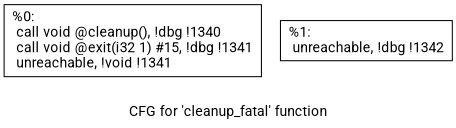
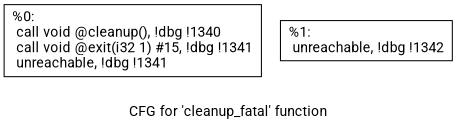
(92, 63) -> (90, 63)
